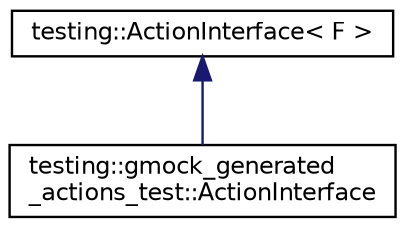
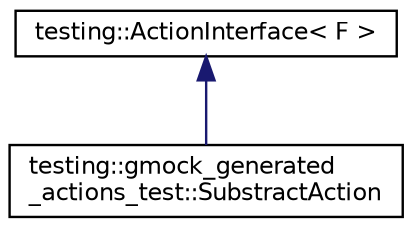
(203, 181) -> (206, 181)
